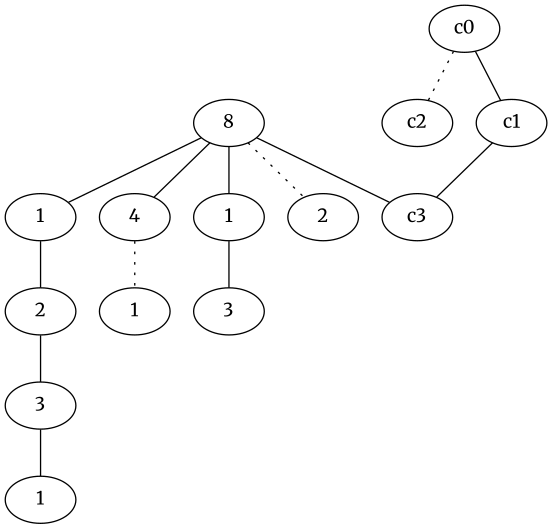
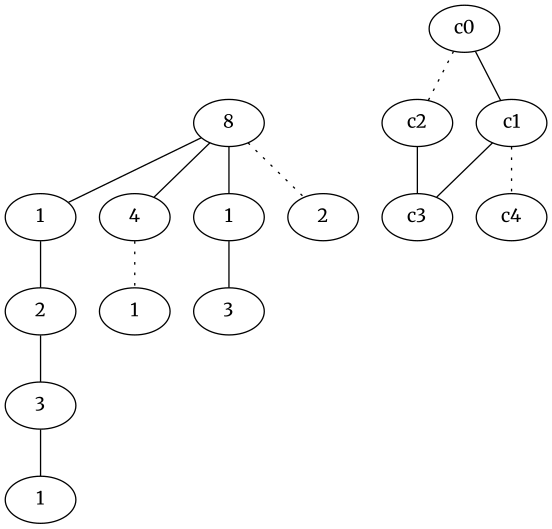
(323, 170) -> (417, 170)
none -> (512, 217)
